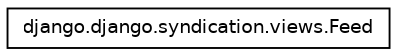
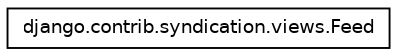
(199, 28) -> (199, 28)
